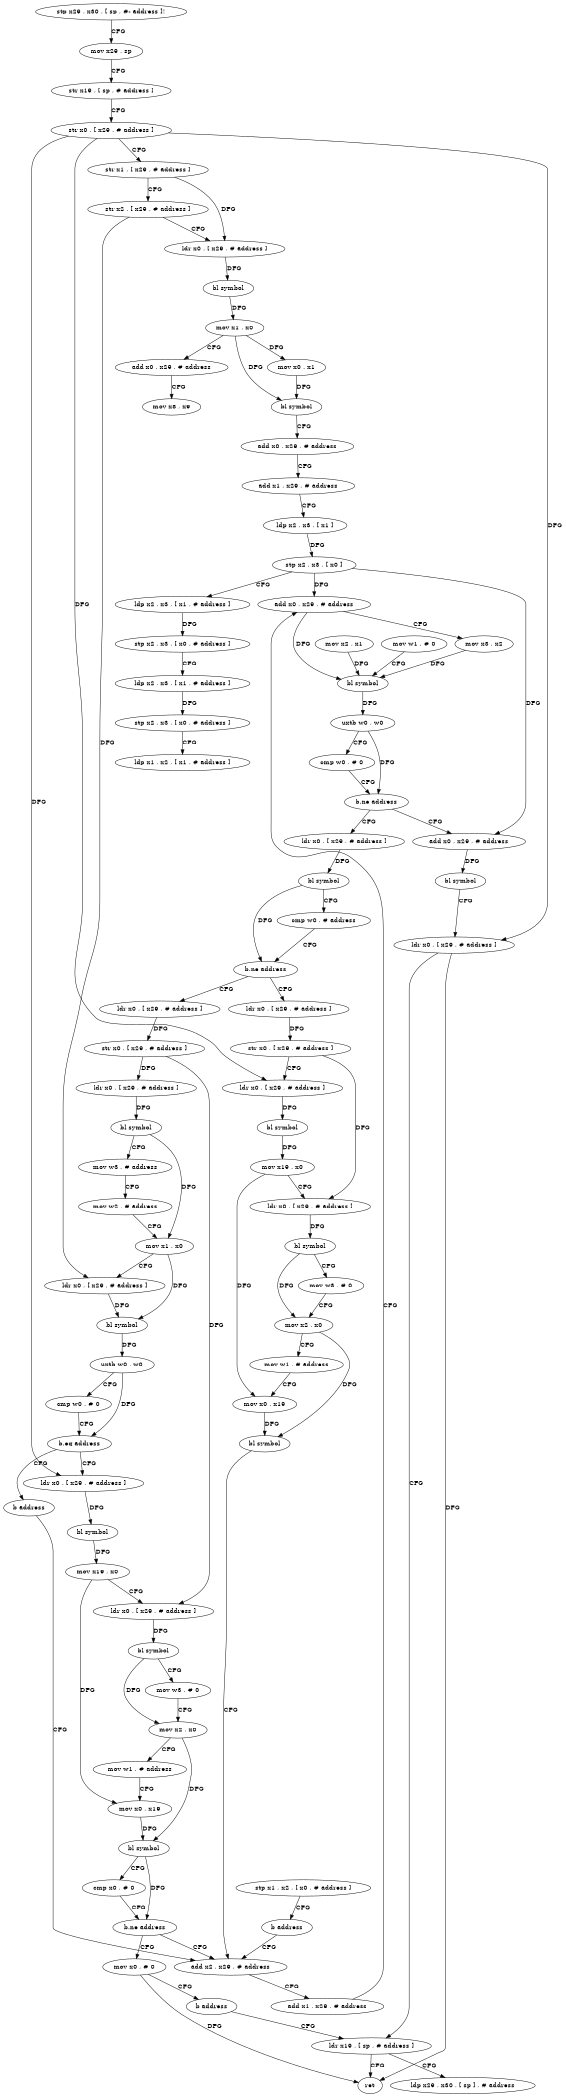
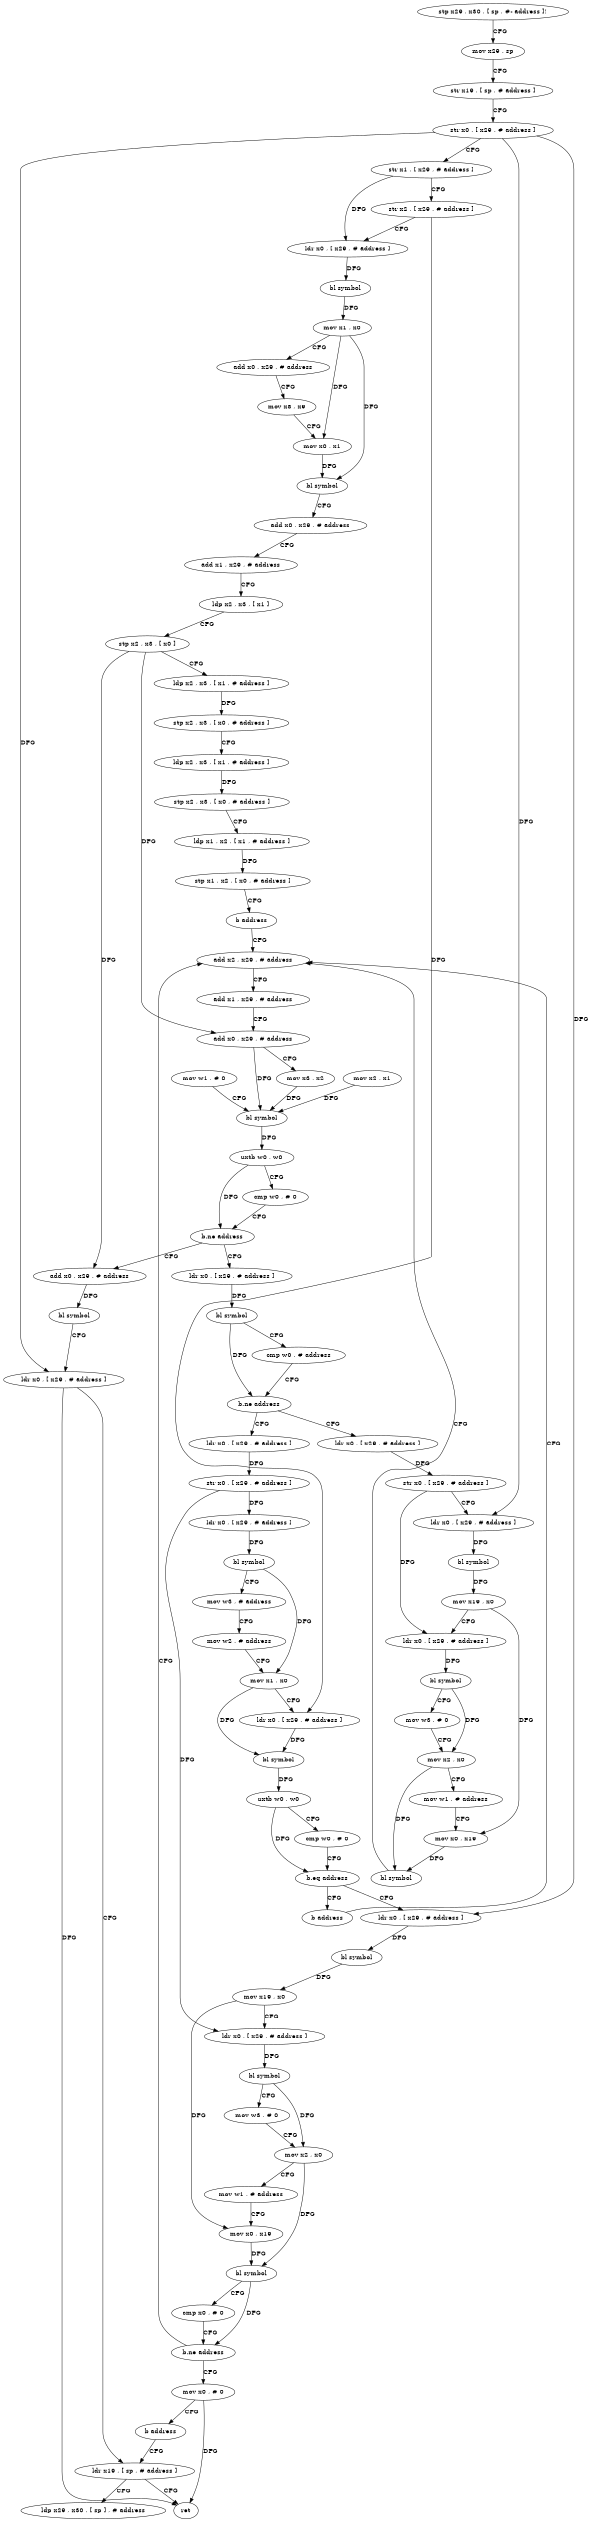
none -> (303, 425)
(318, 545) -> (207, 624)
none -> (242, 859)
